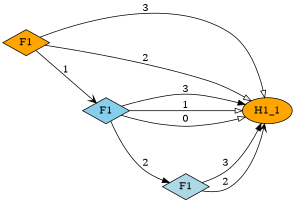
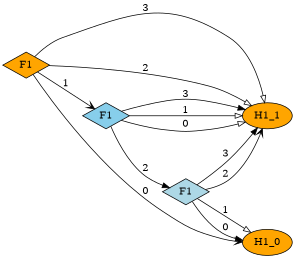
none -> (267, 242)
